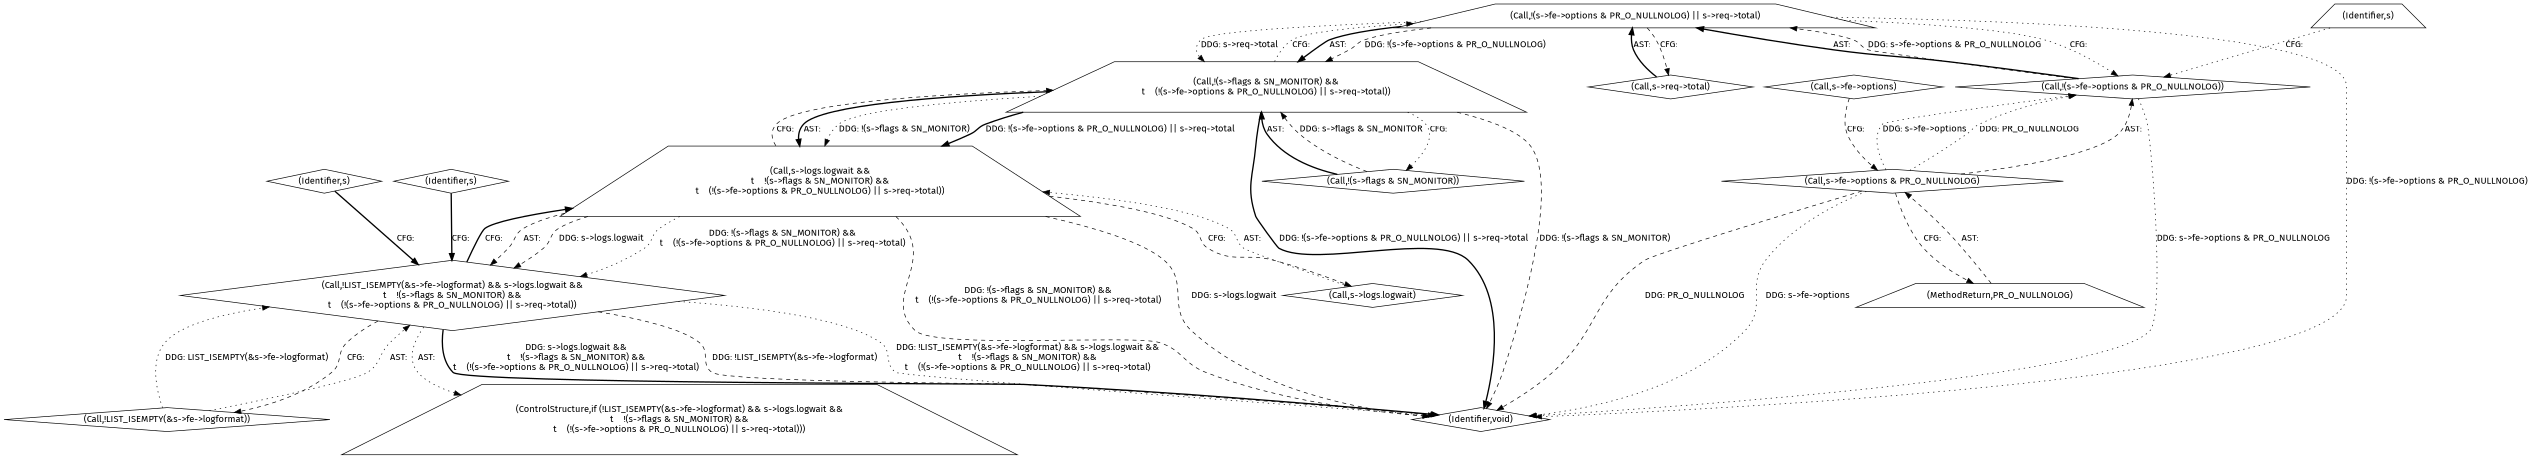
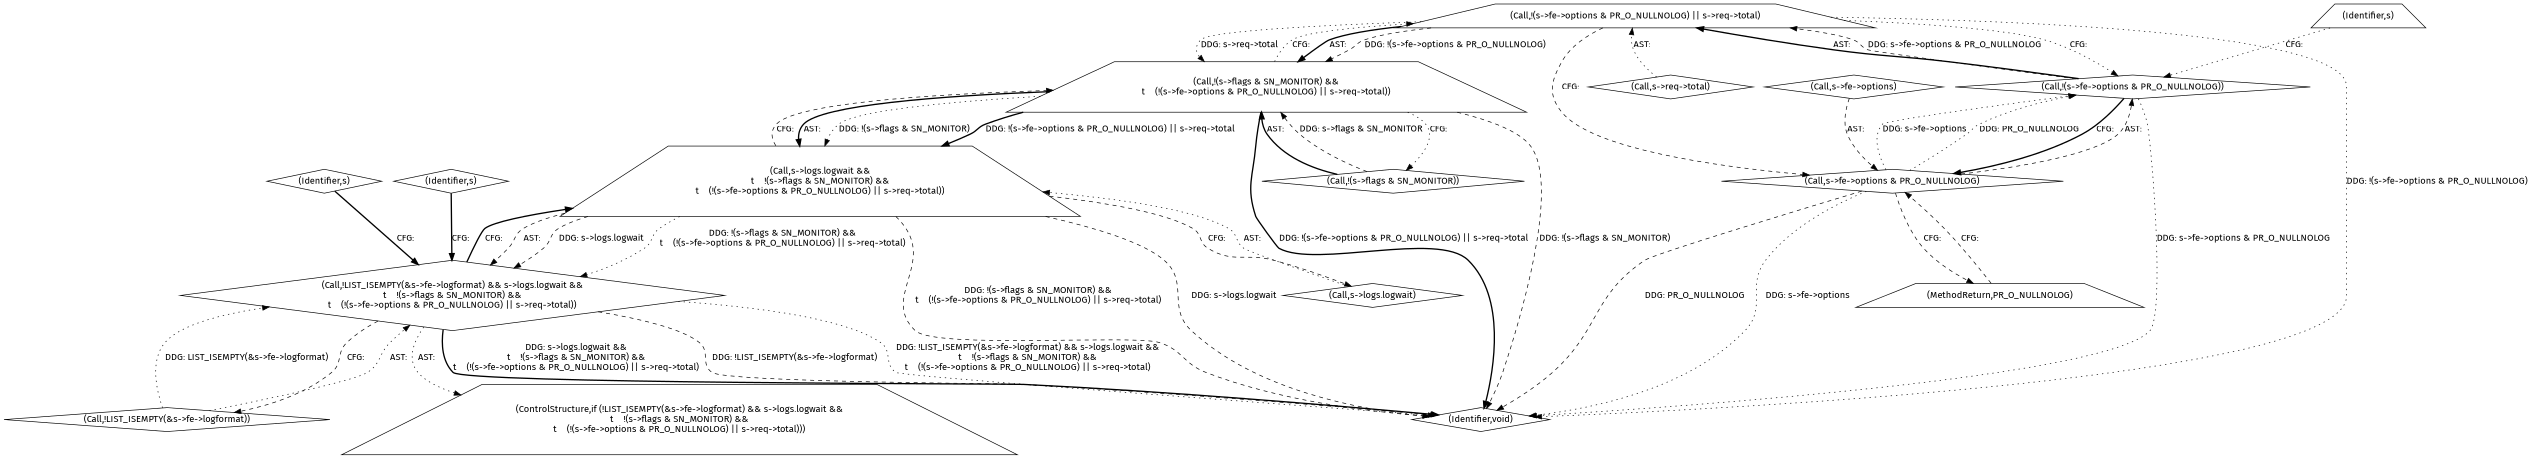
(1660, 47) -> (1625, 145)
(1639, 59) -> (1639, 59)
(1857, 129) -> (1857, 129)
none -> (2049, 149)
(1971, 238) -> (1971, 238)
